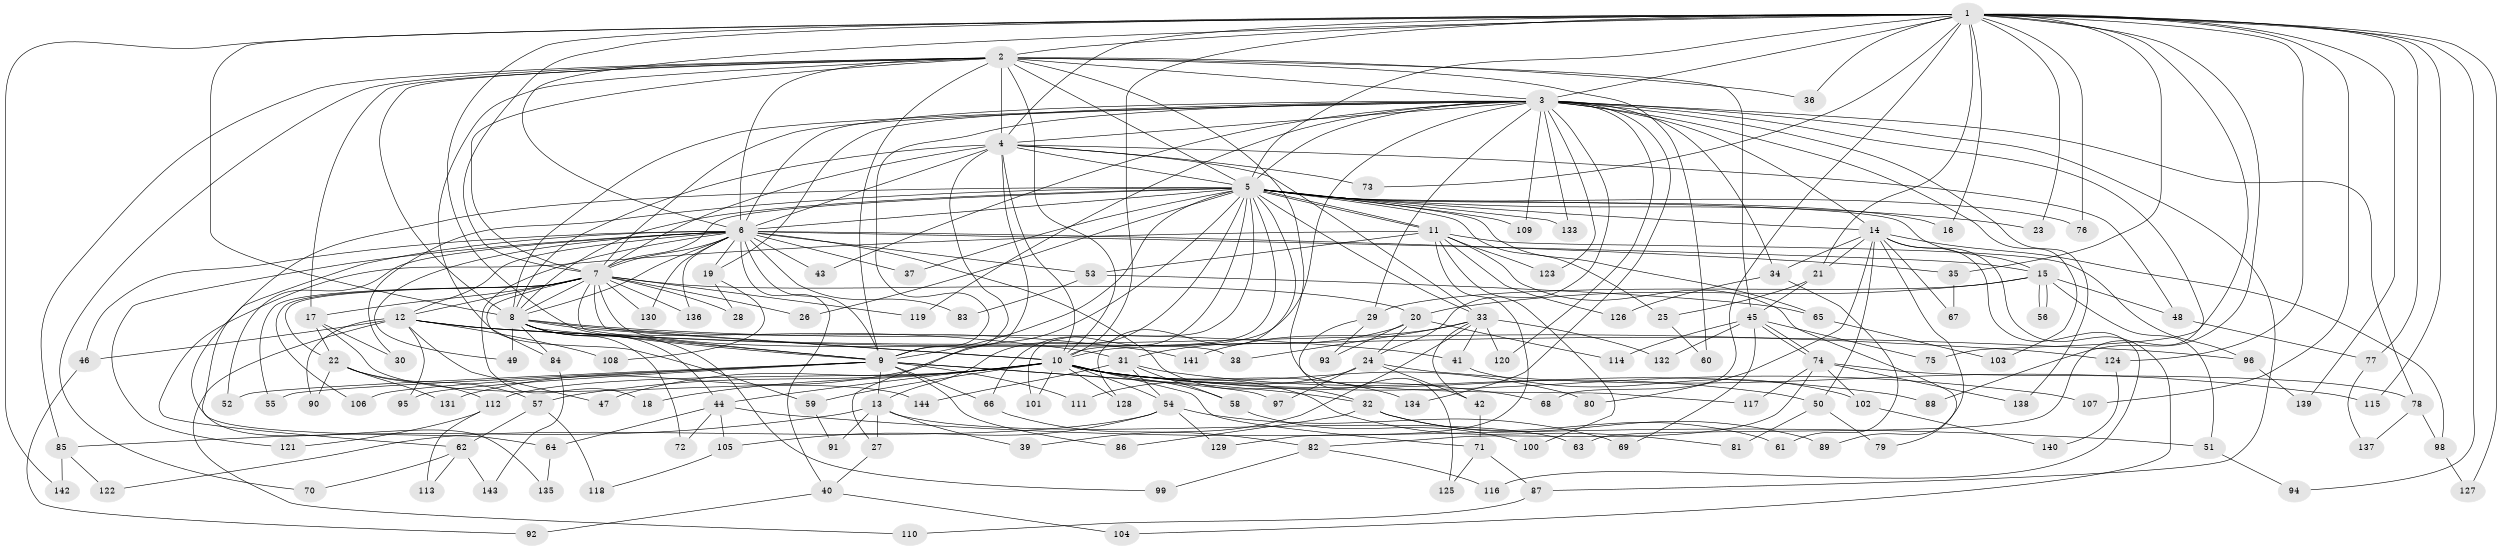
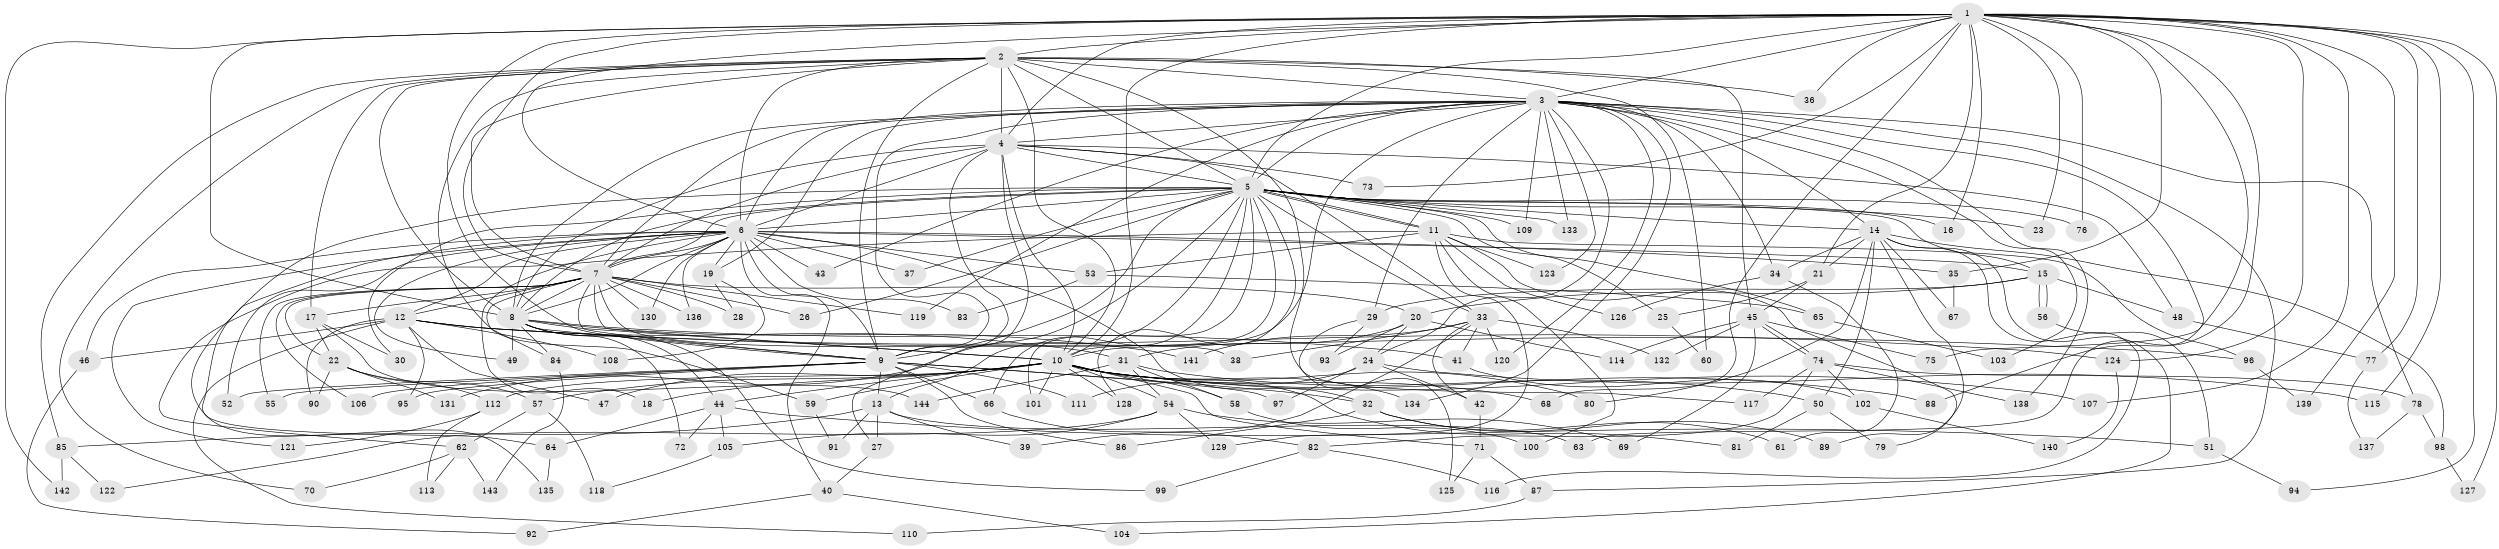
(2158, 336) -> (2155, 336)
